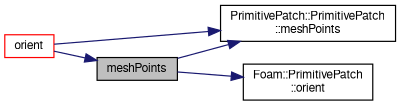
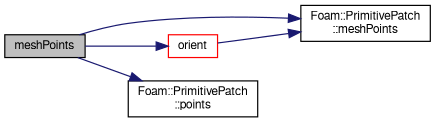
(308, 23) -> (366, 23)
(70, 55) -> (121, 46)
(308, 82) -> (193, 99)
